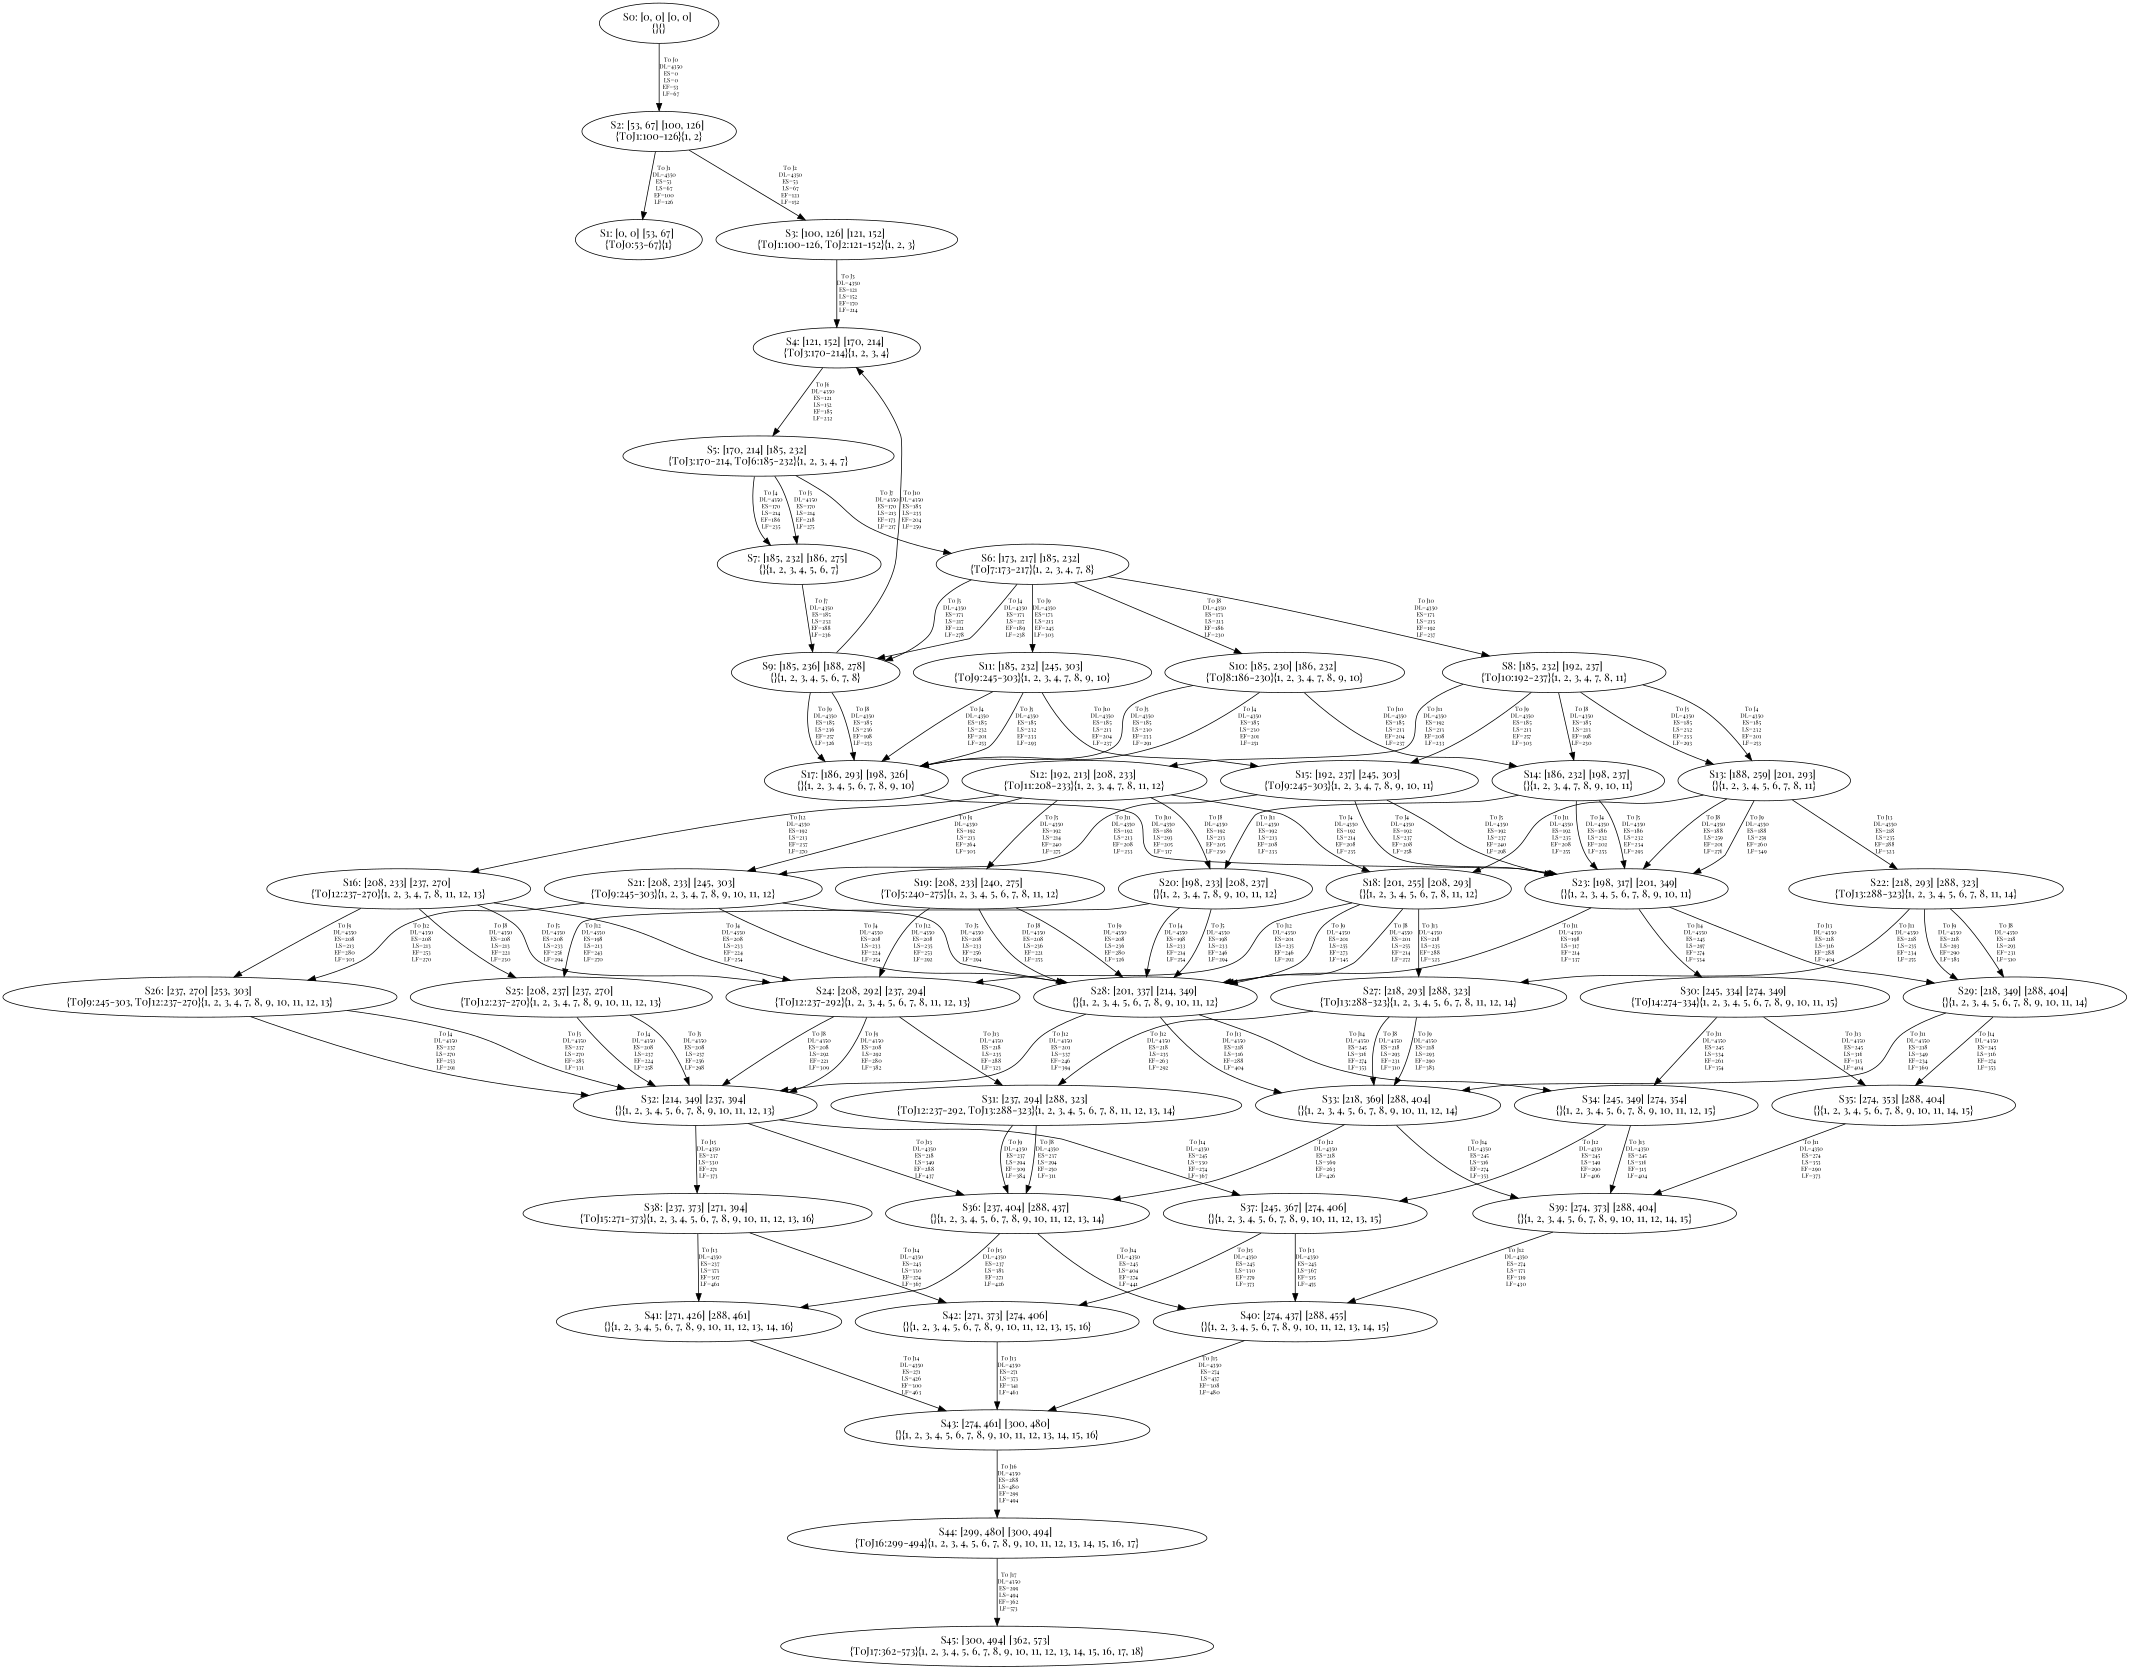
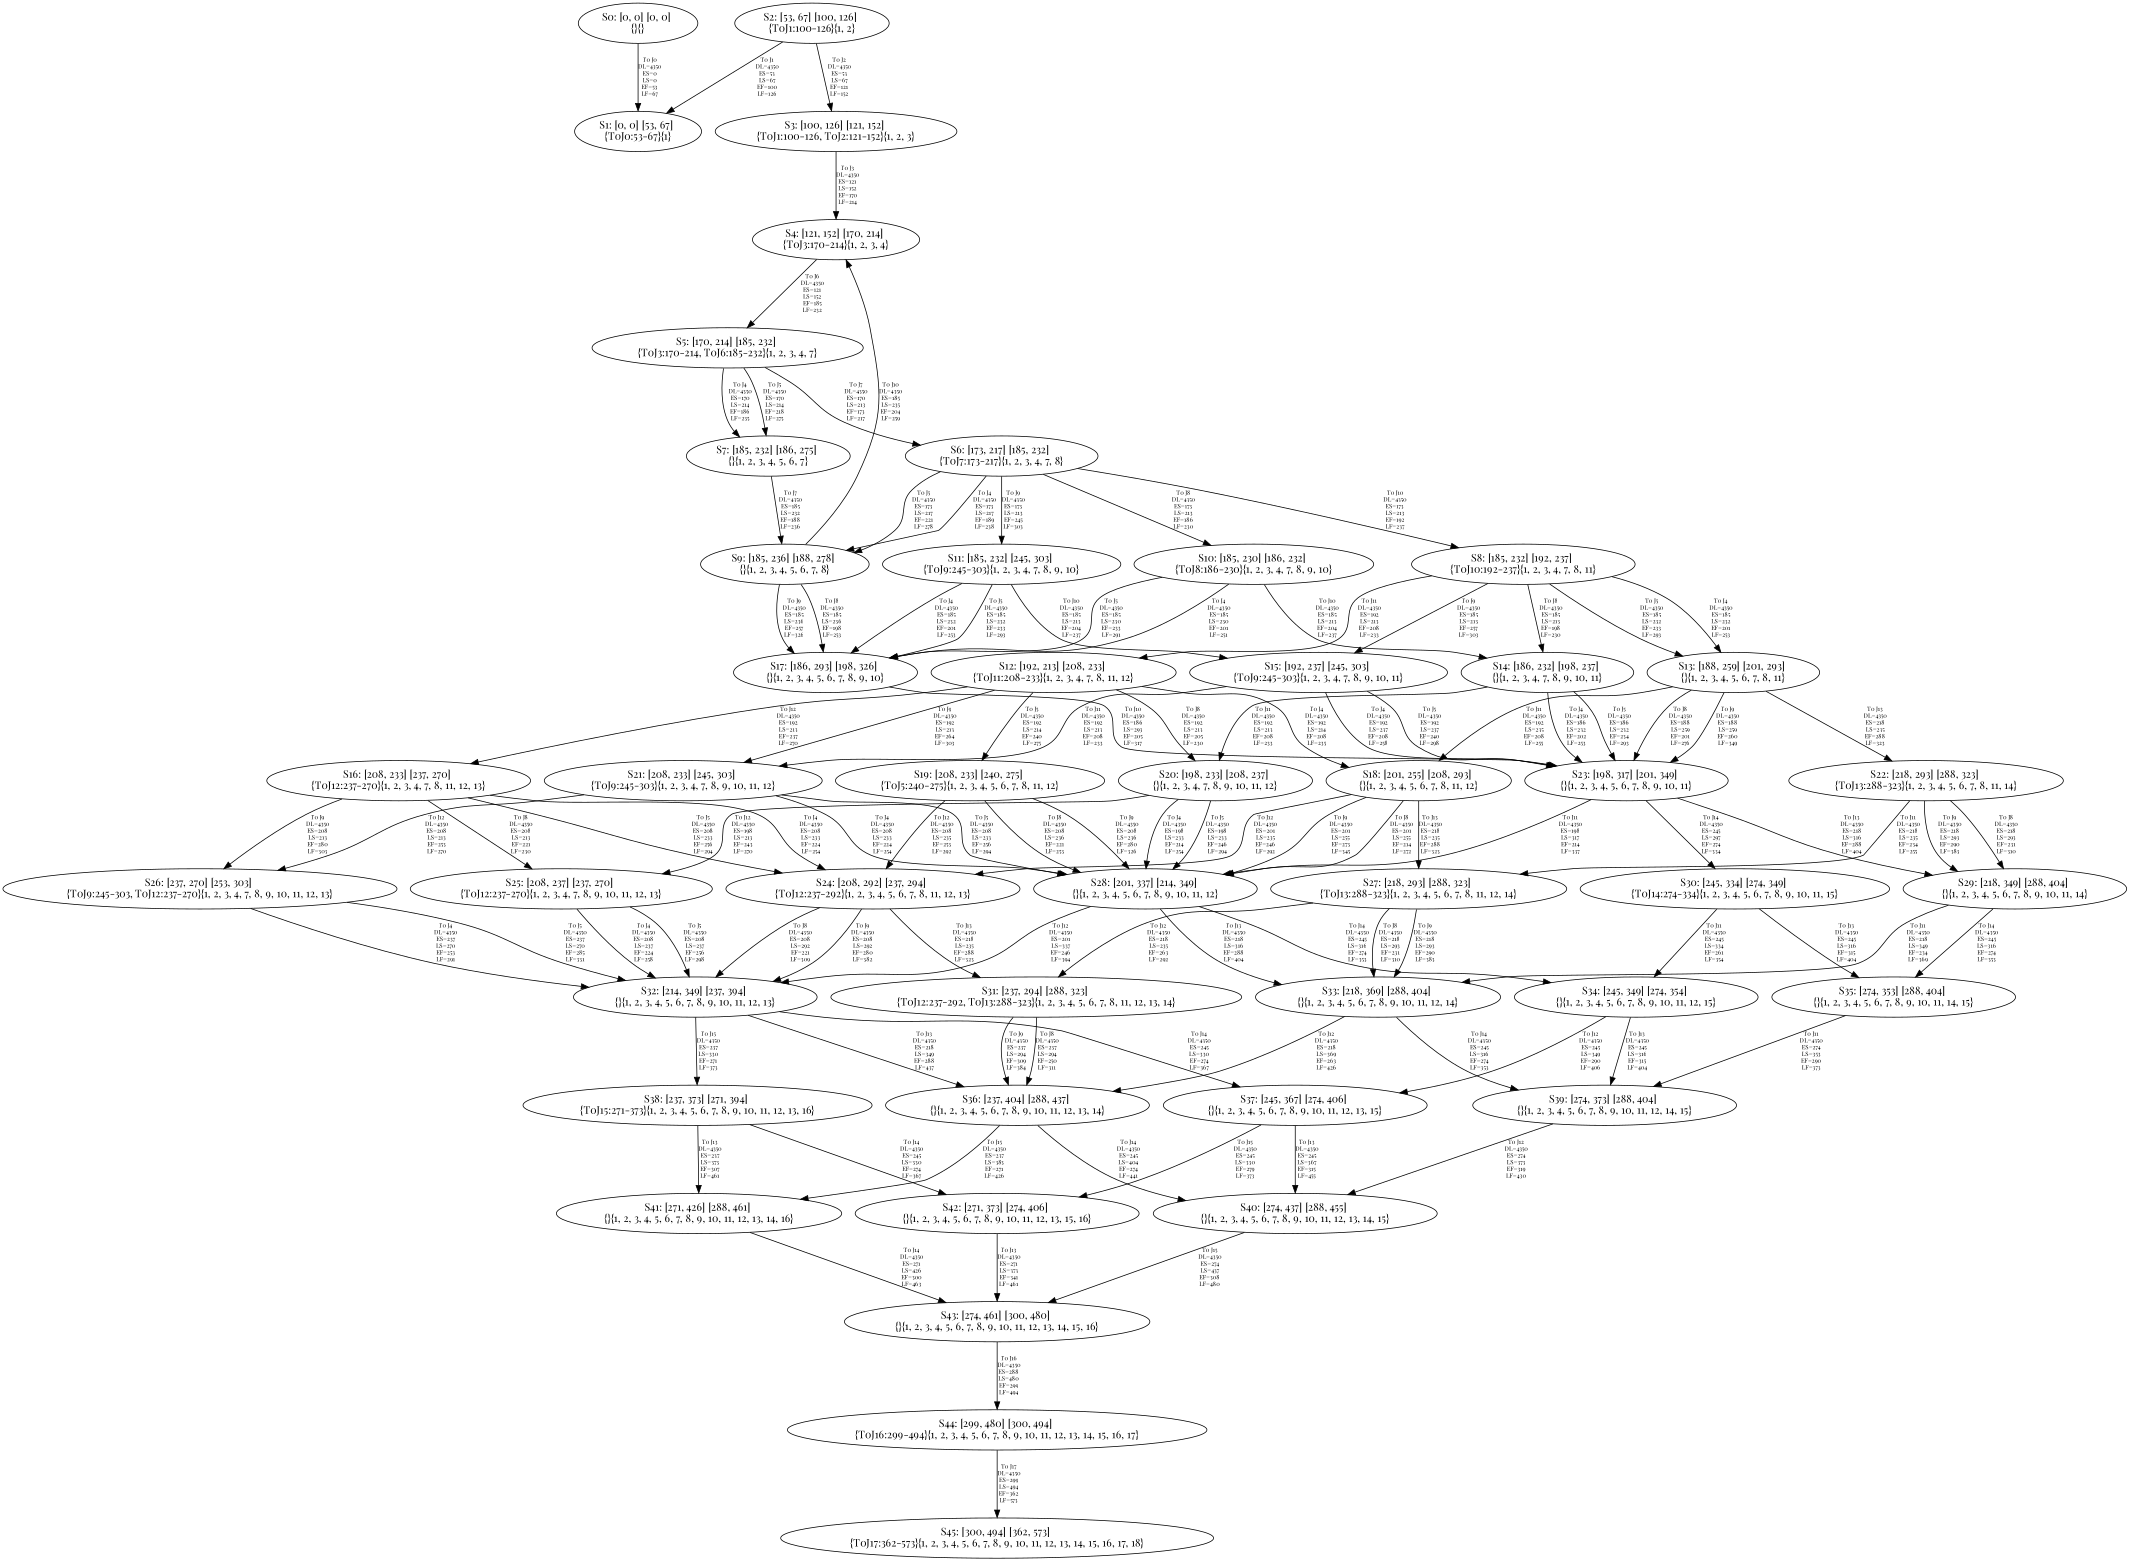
(659, 73) -> (638, 73)
